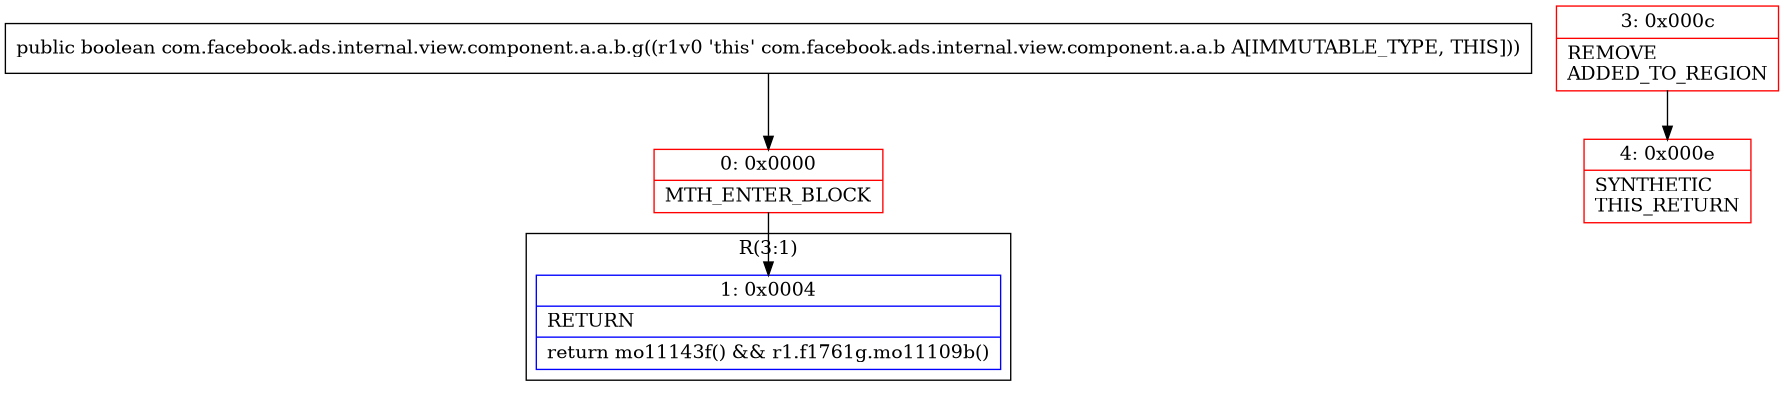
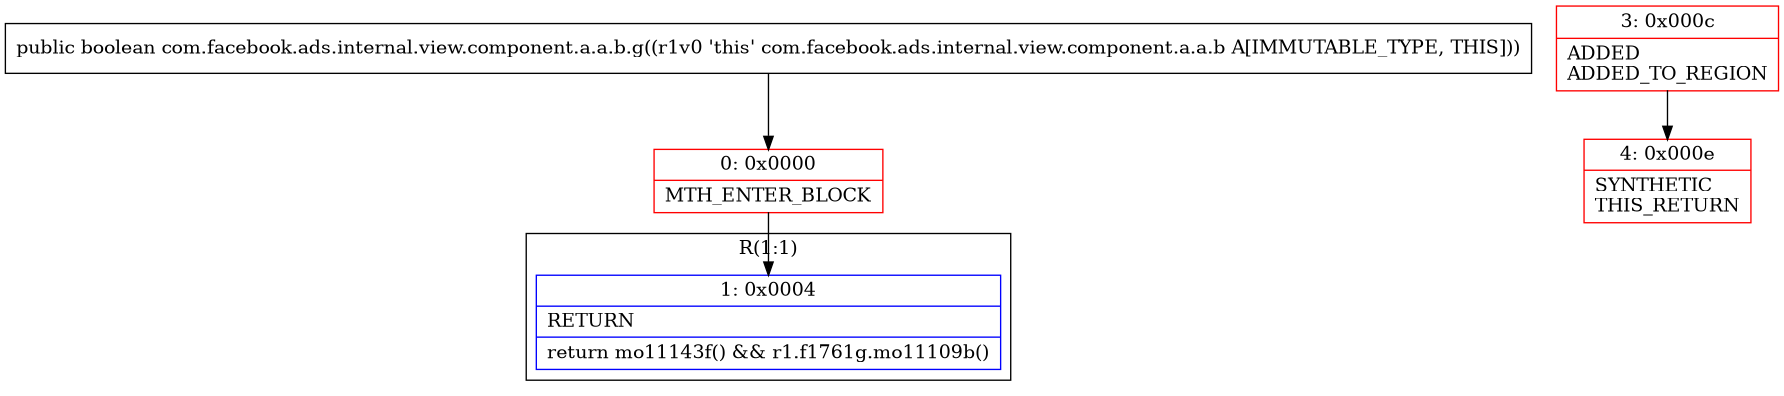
(1612, 54) -> (1604, 54)
(768, 249) -> (768, 249)
